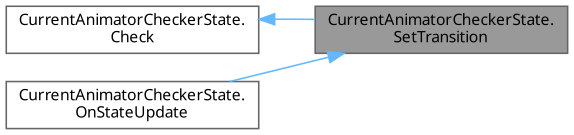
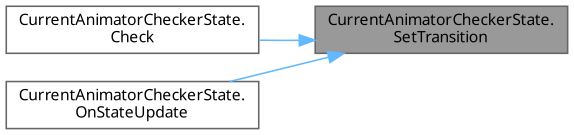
(295, 19) -> (279, 40)
